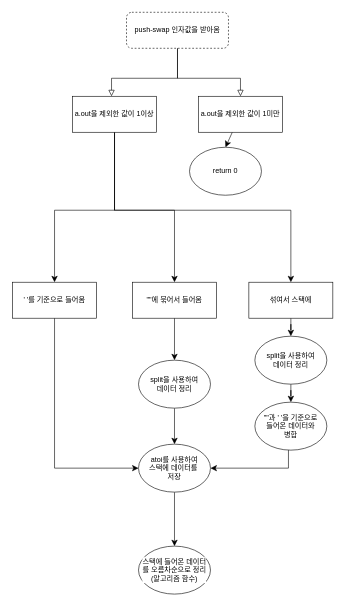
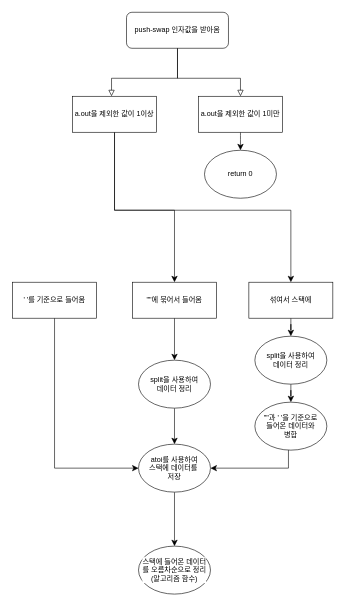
(177, 30) -> (177, 30)
(225, 171) -> (240, 174)
(54, 242) -> none
